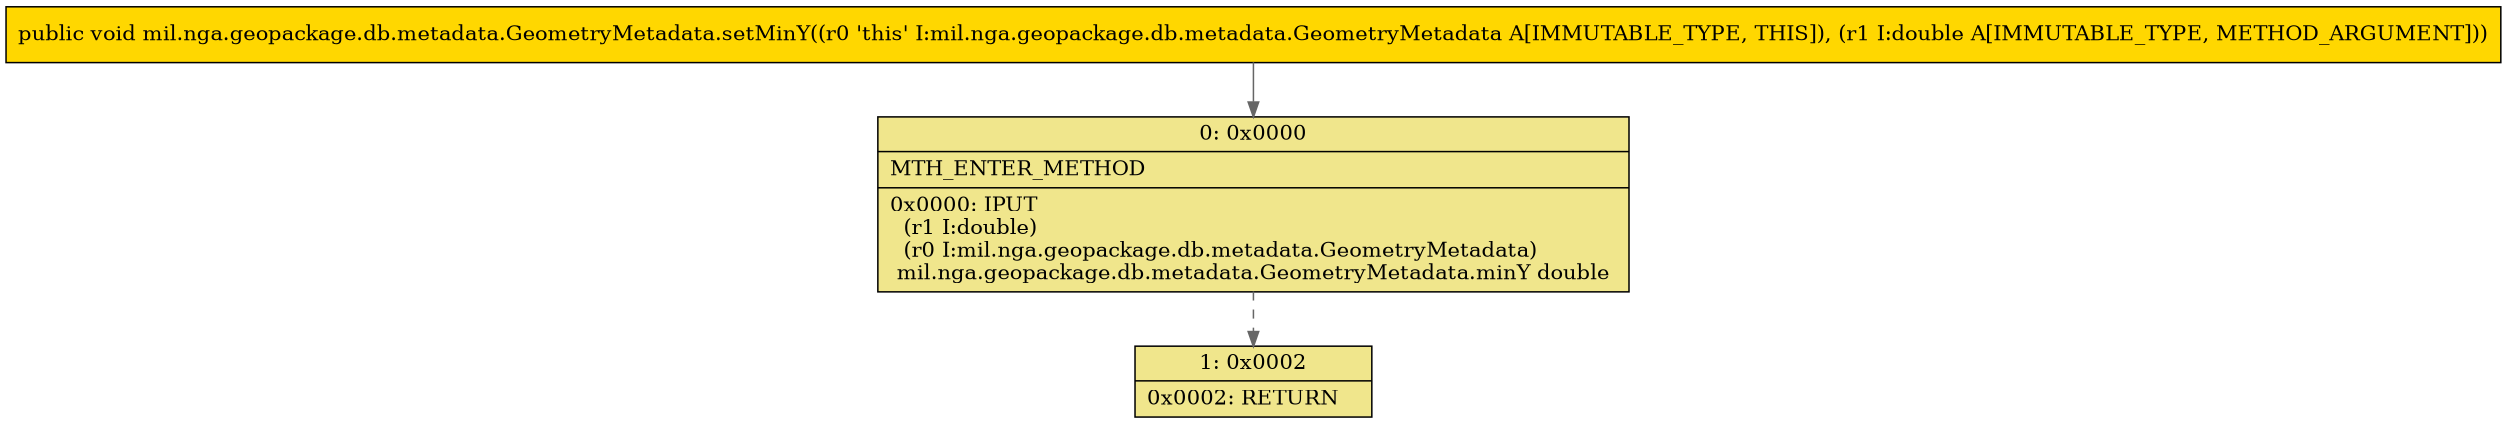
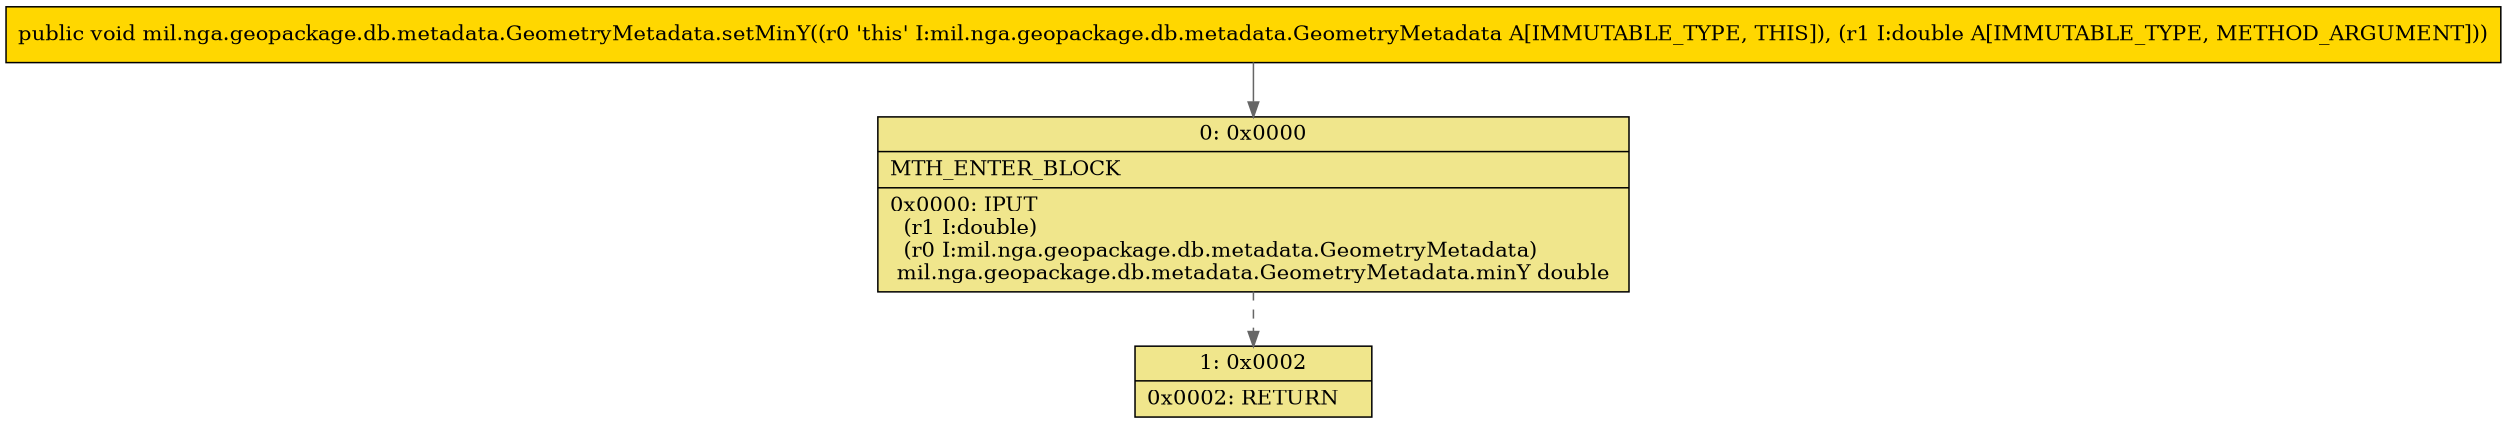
(1018, 169) -> (1006, 169)
